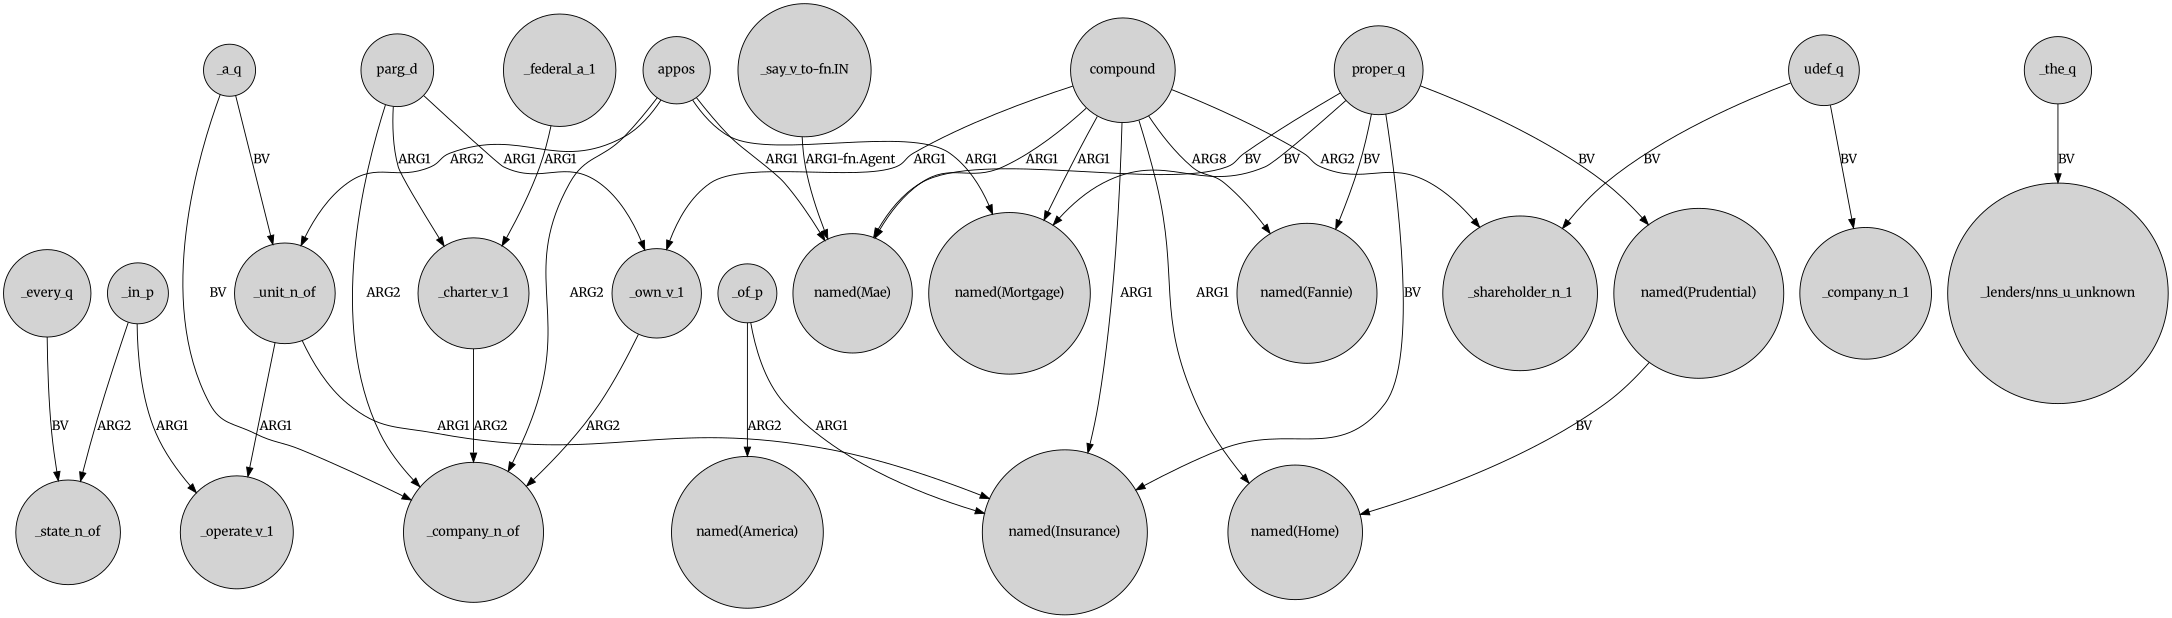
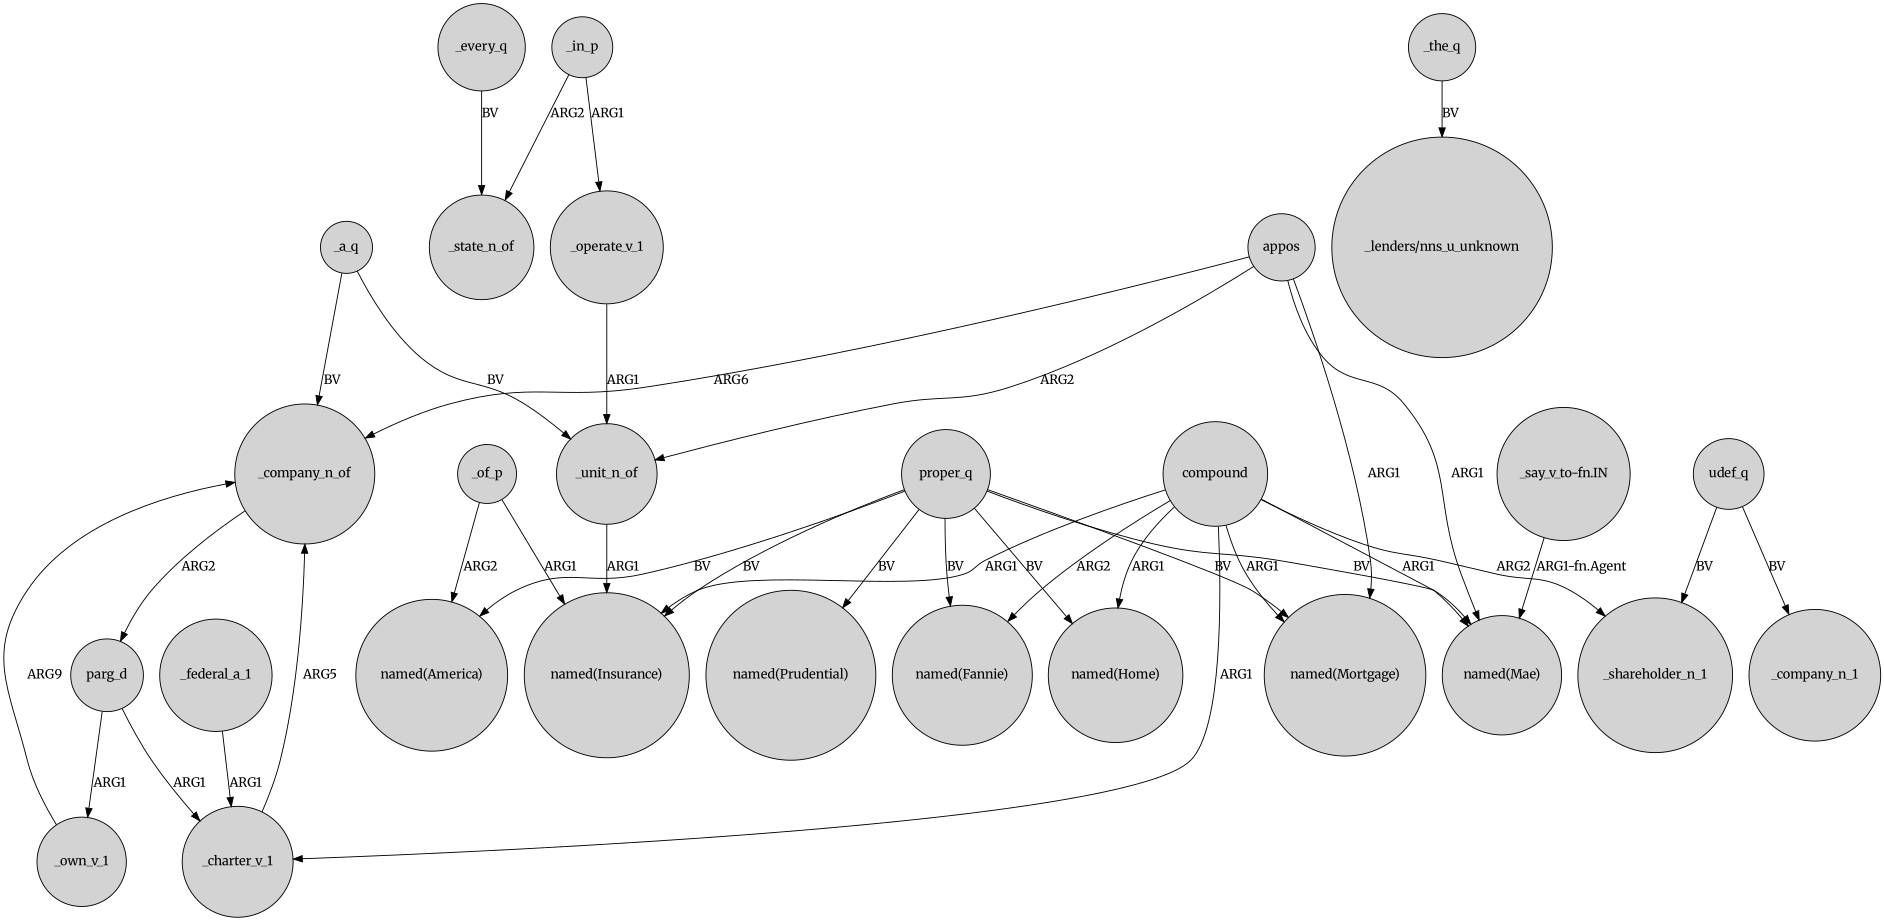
(1210, 160) -> (1094, 567)
(864, 172) -> (869, 824)
(587, 293) -> (731, 381)
(352, 298) -> (177, 564)
(262, 405) -> (607, 359)
(491, 427) -> (320, 675)
(603, 427) -> (45, 675)
(1519, 454) -> (1020, 562)
none -> (696, 560)
